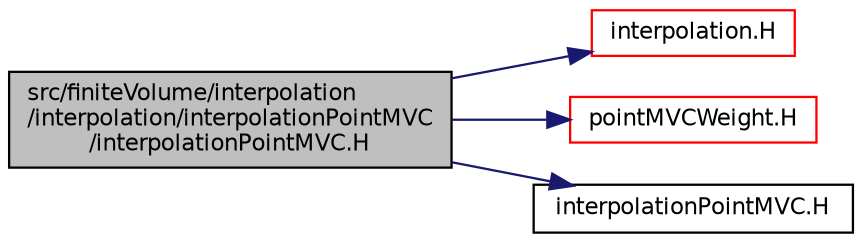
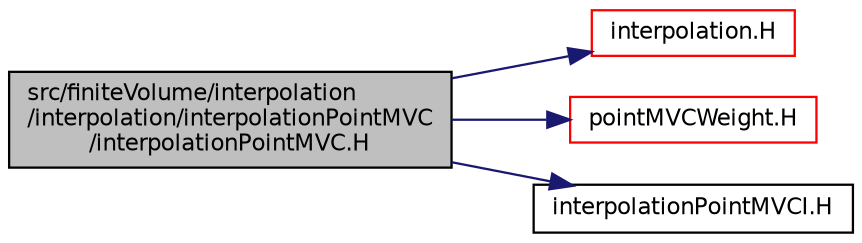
(693, 209) -> (693, 209)
